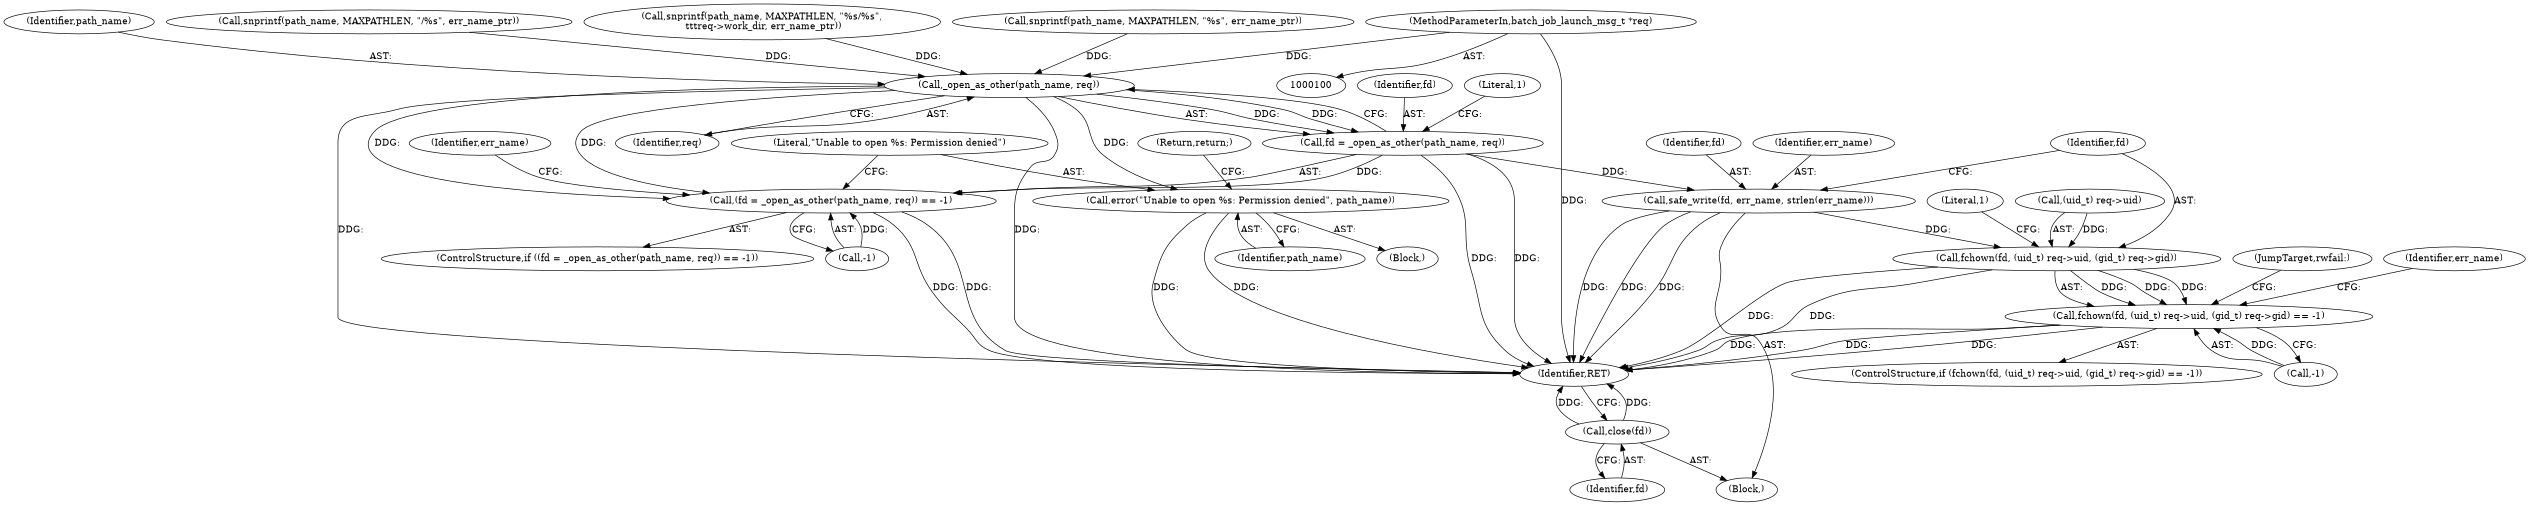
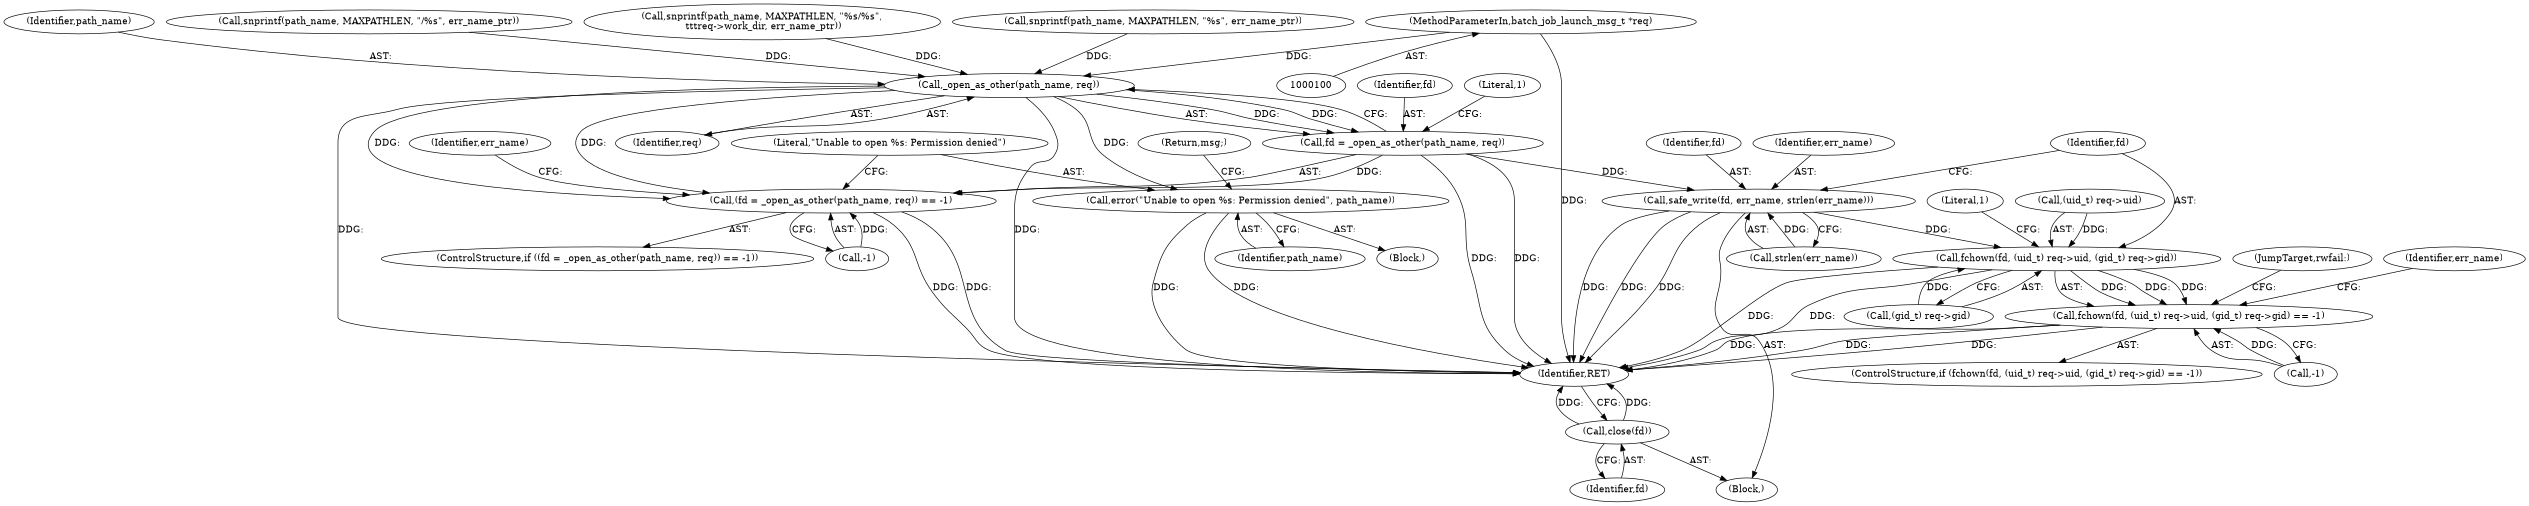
(1427, 63) -> (1402, 53)
(863, 114) -> (863, 114)
(1194, 143) -> (1194, 143)
none -> (1804, 259)
none -> (1919, 317)
